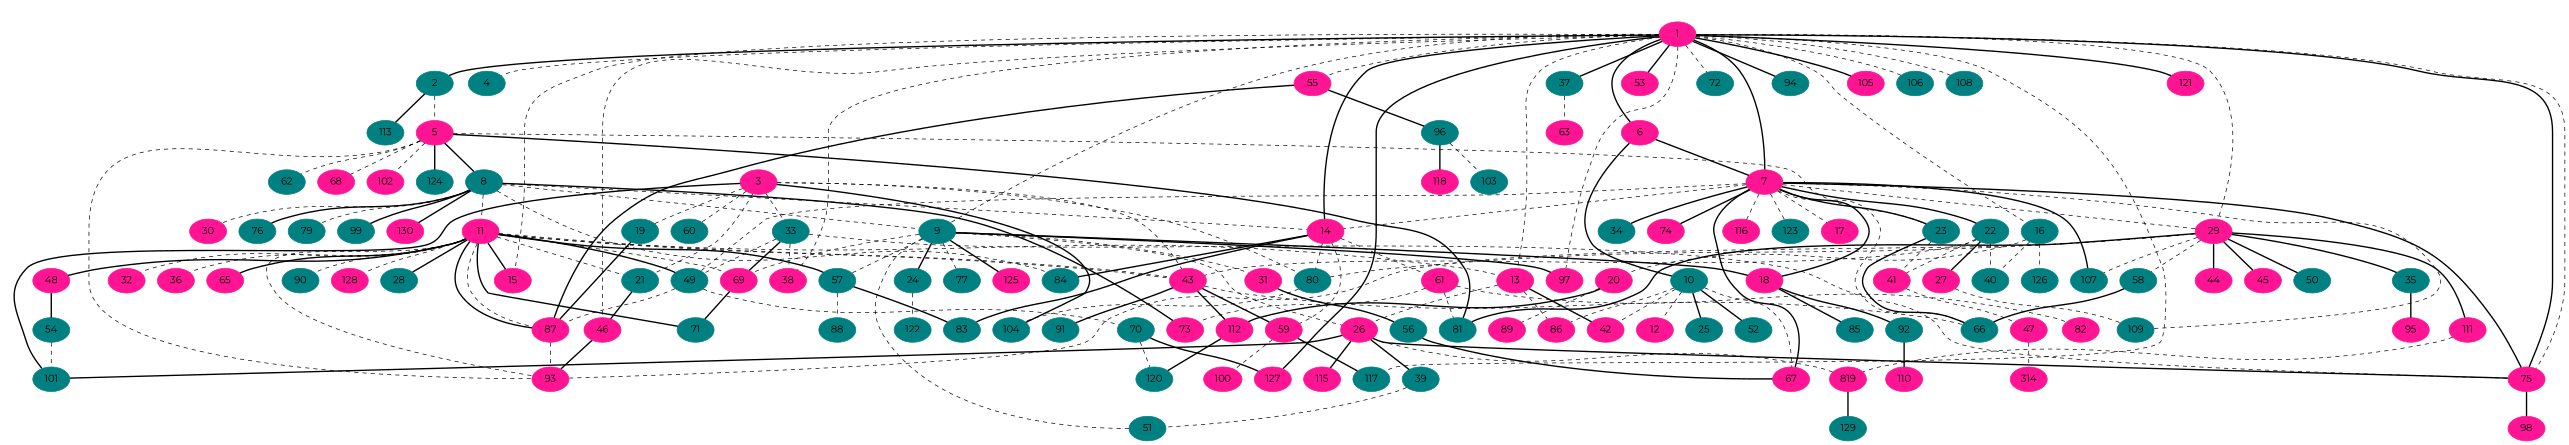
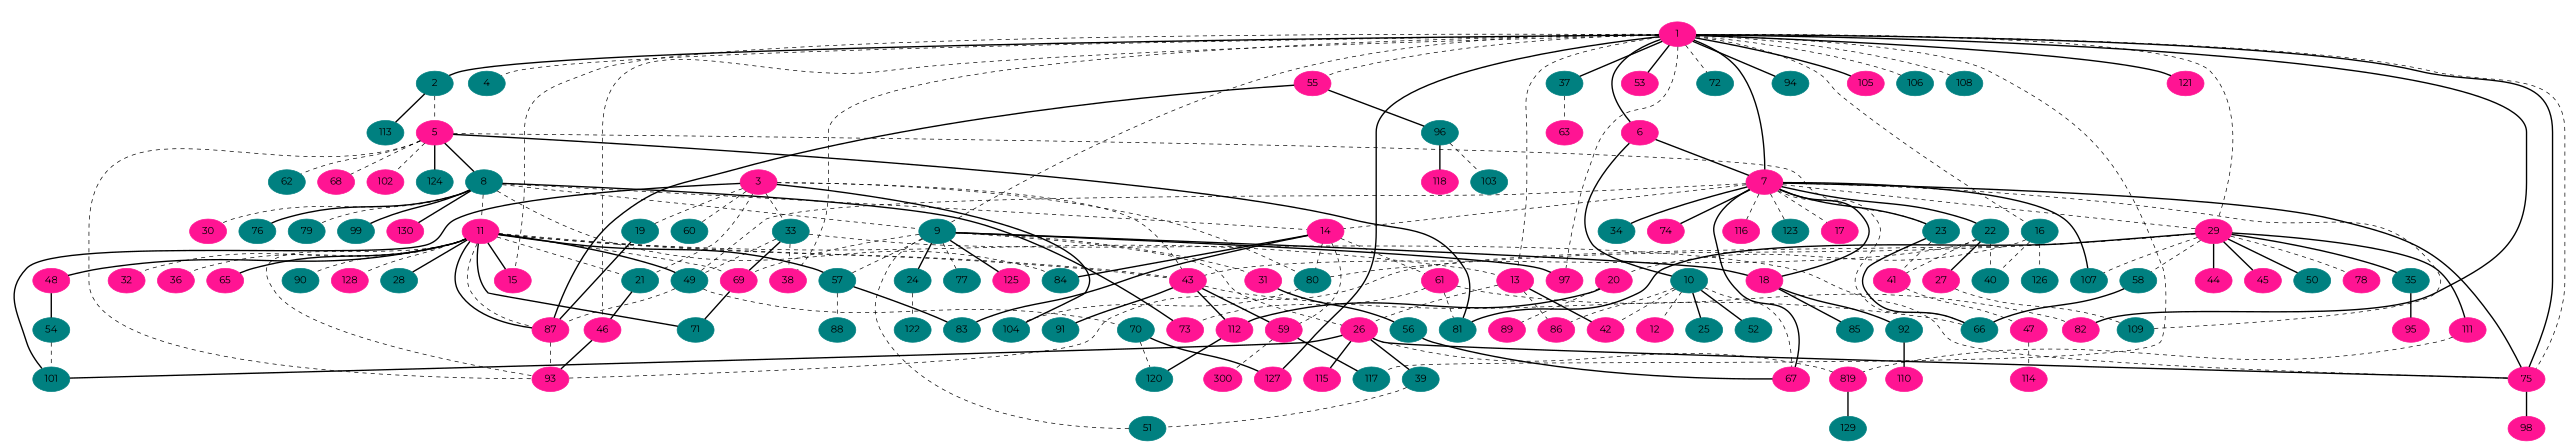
(1367, 71) -> (2391, 77)
none -> (2362, 281)
(1223, 379) -> (1223, 379)
(2029, 379) -> (2029, 379)
